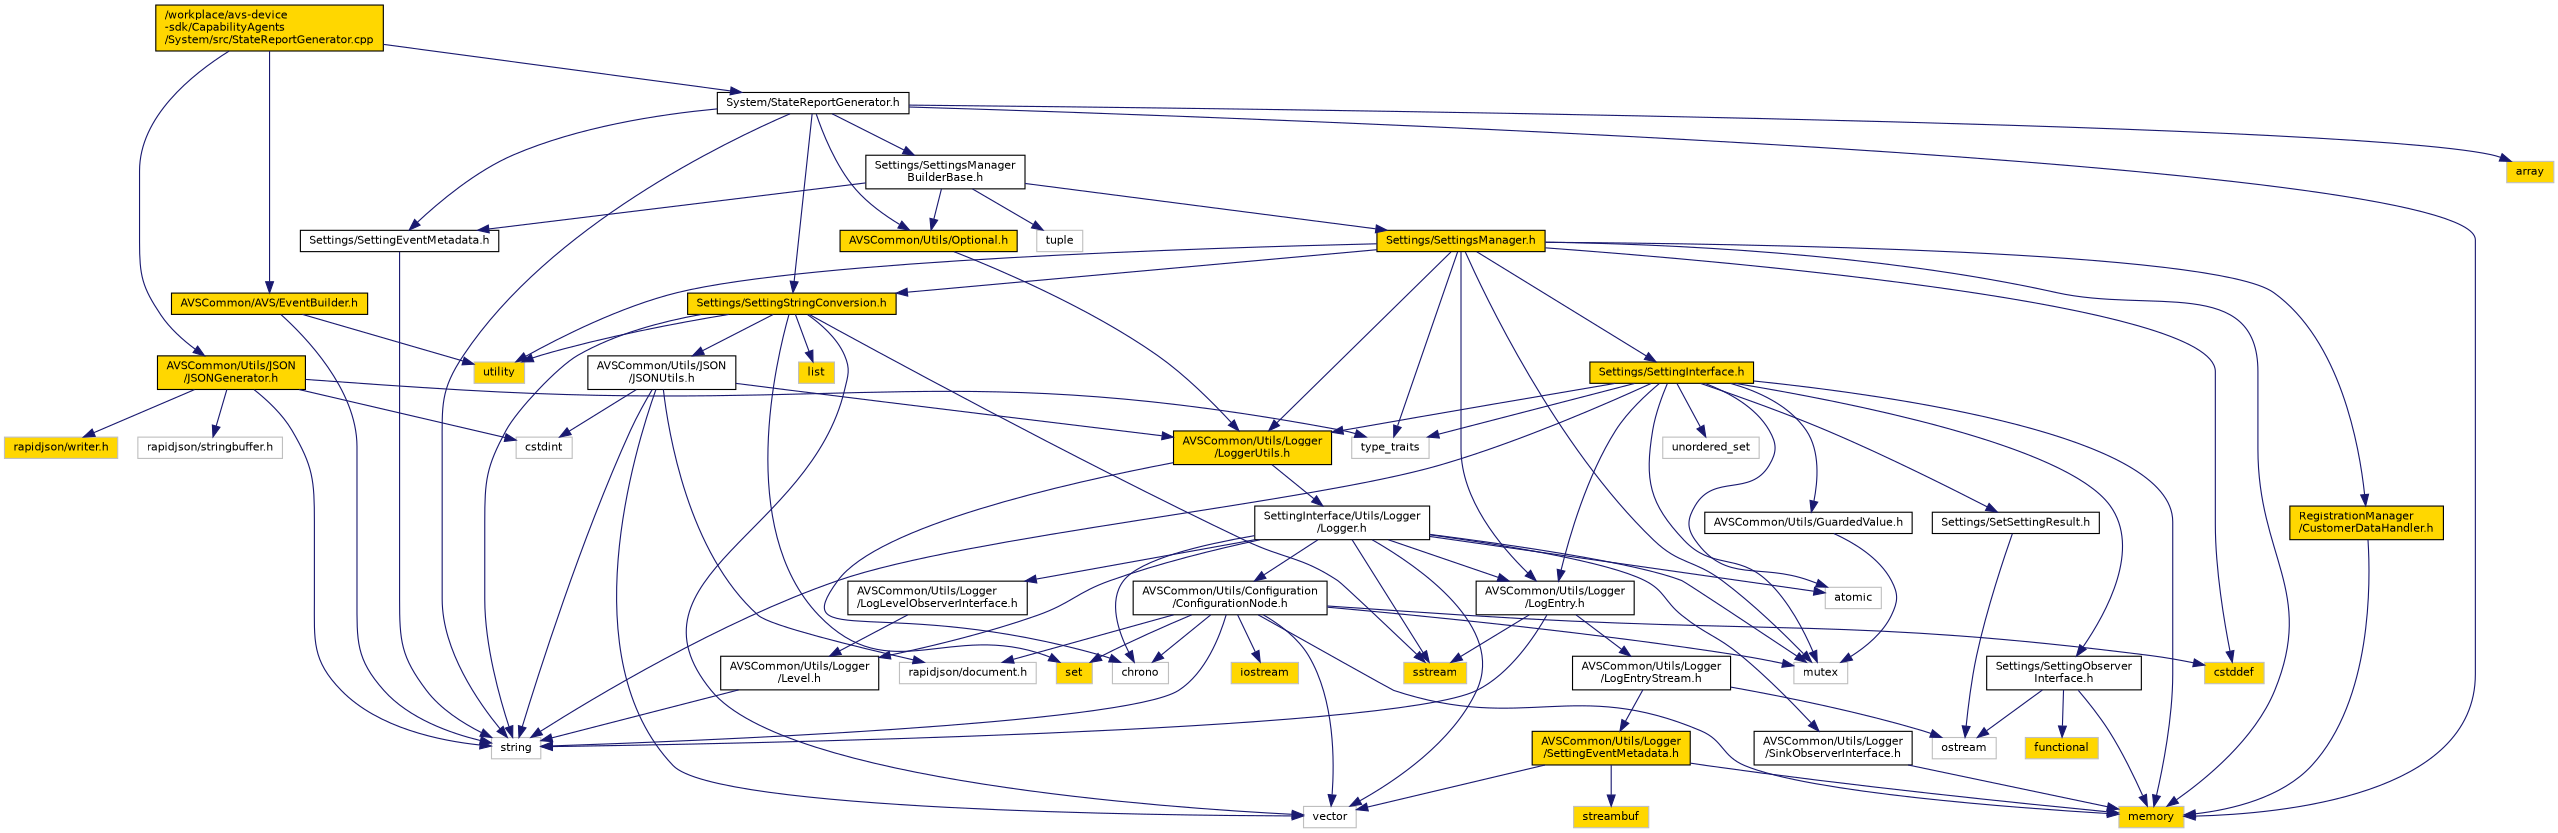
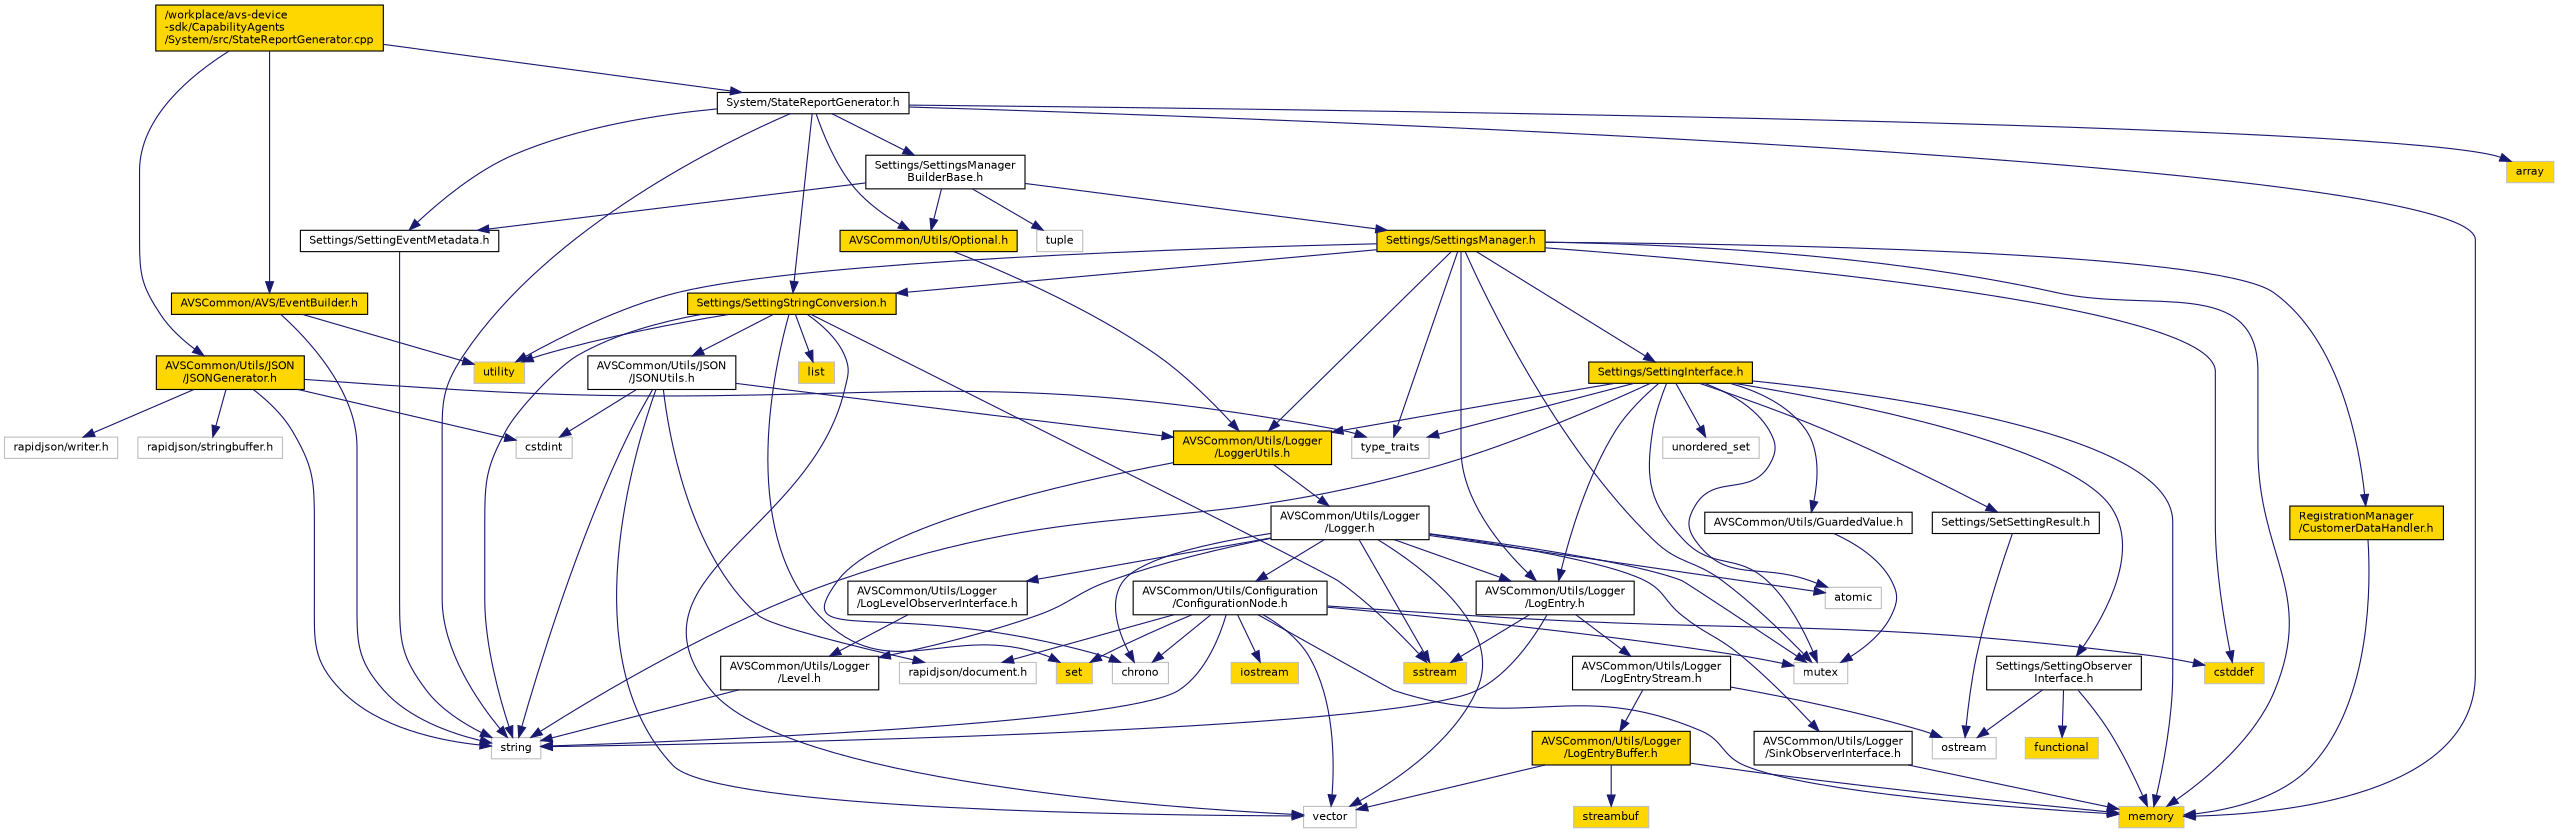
(61, 448) -> (61, 448)
(1342, 523) -> (1350, 523)
(1611, 748) -> (1611, 748)
